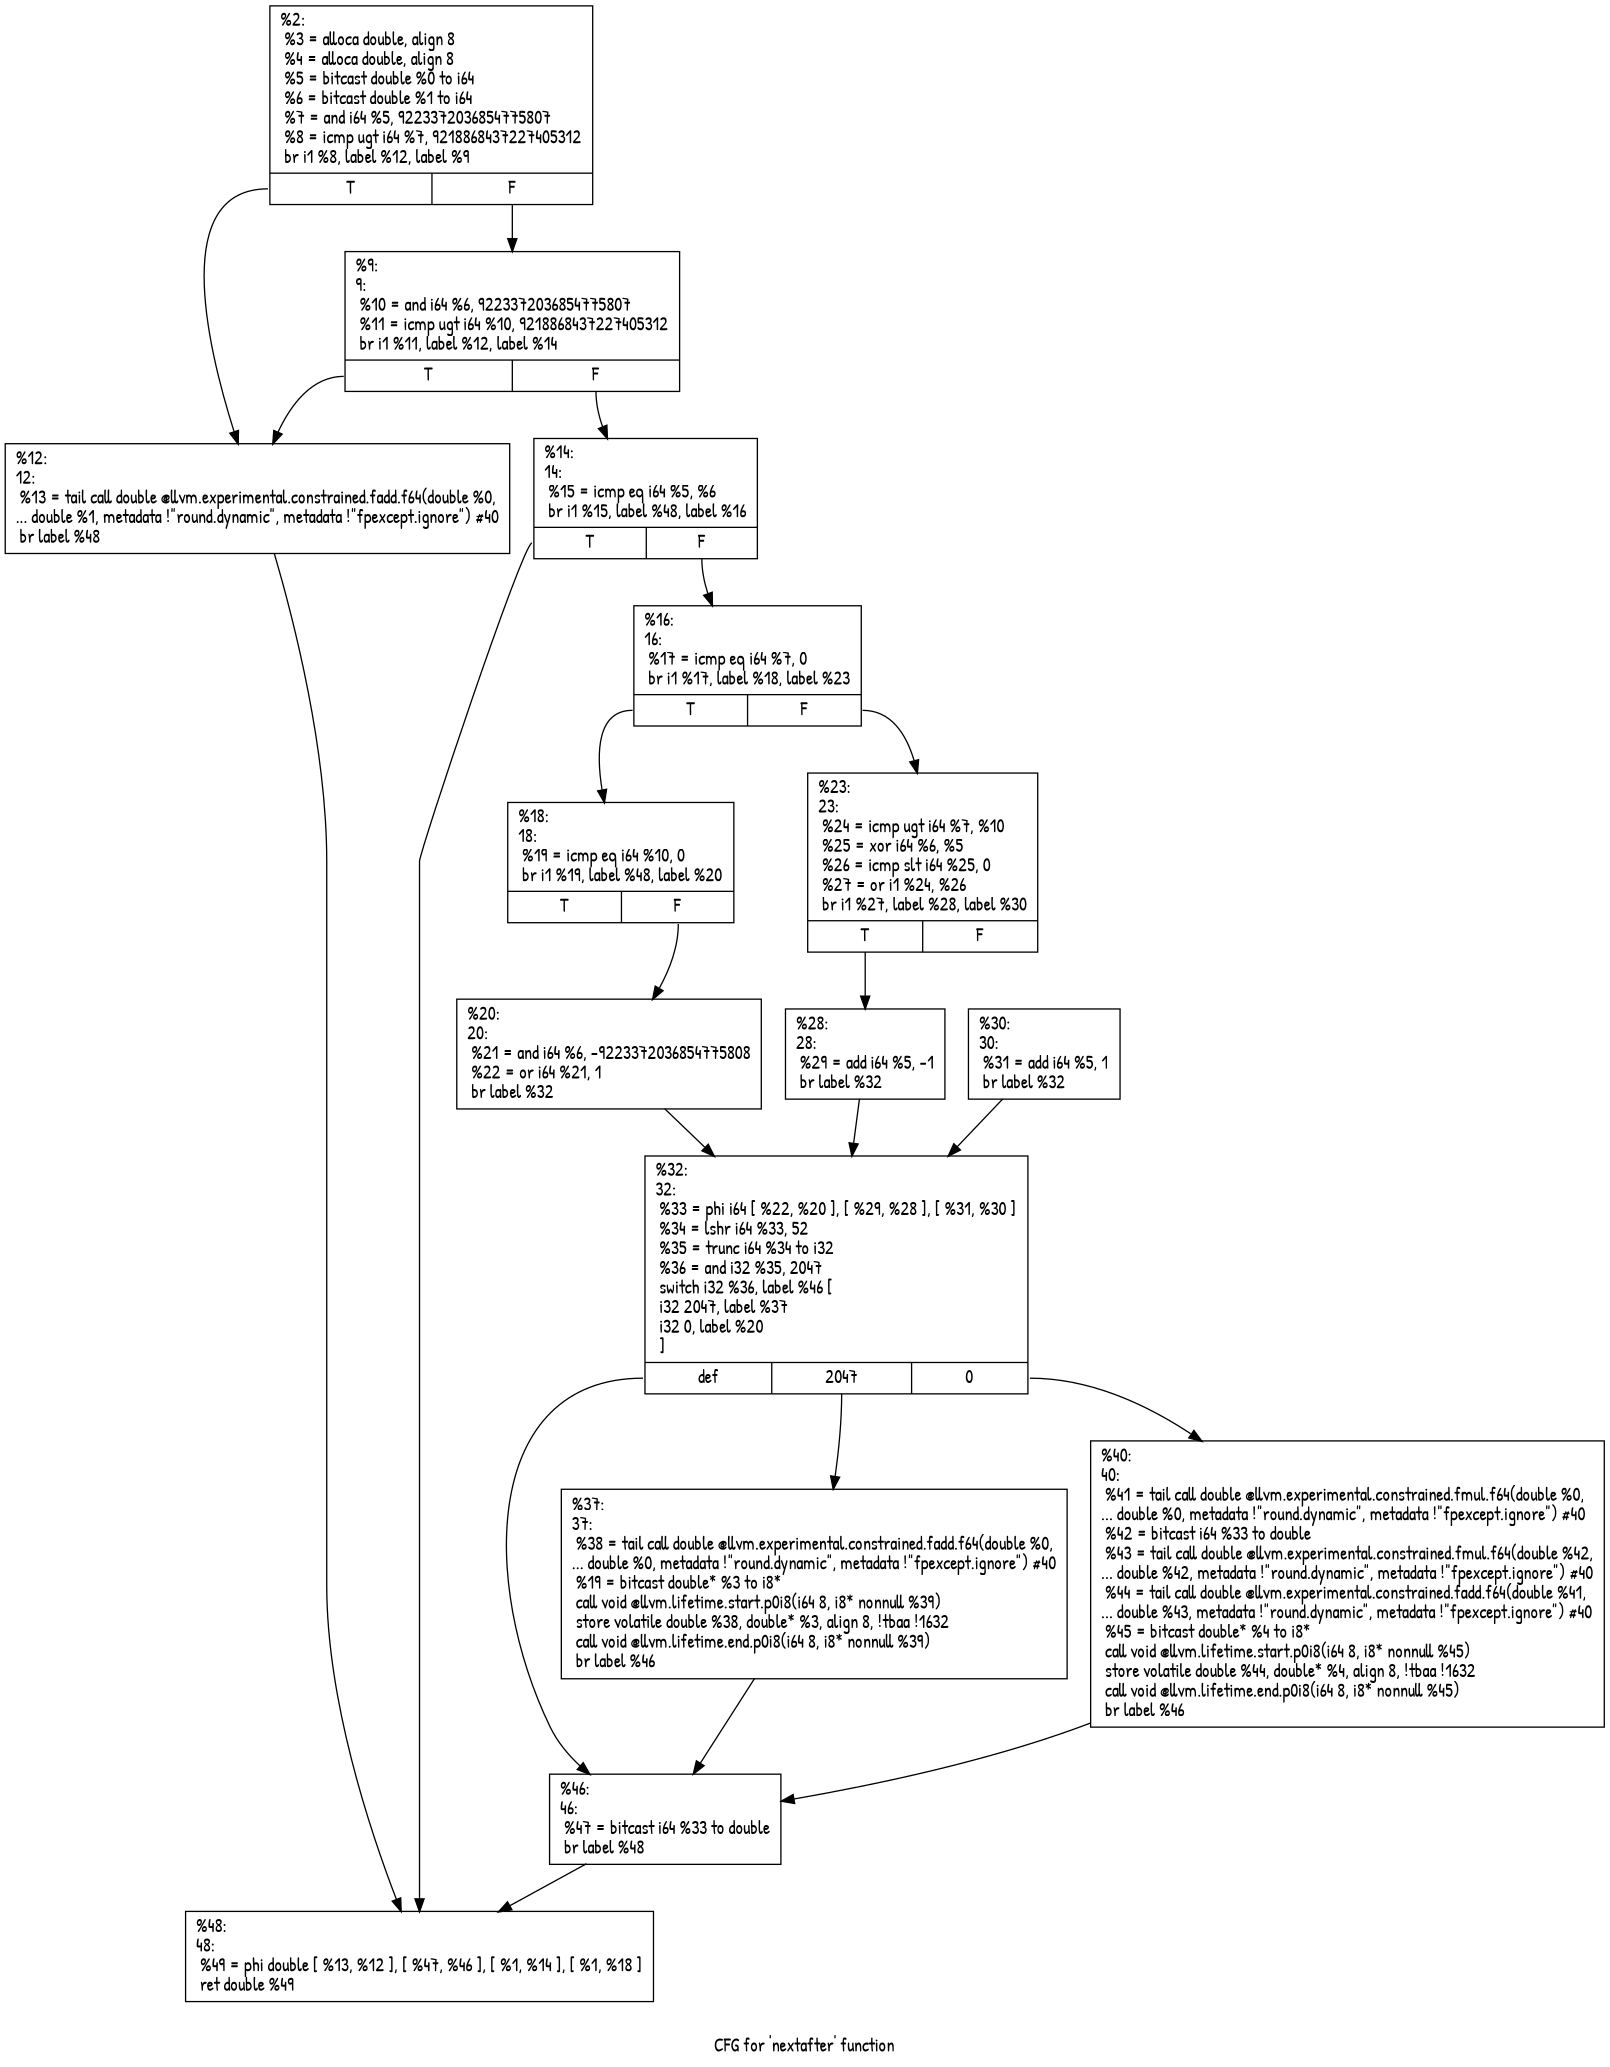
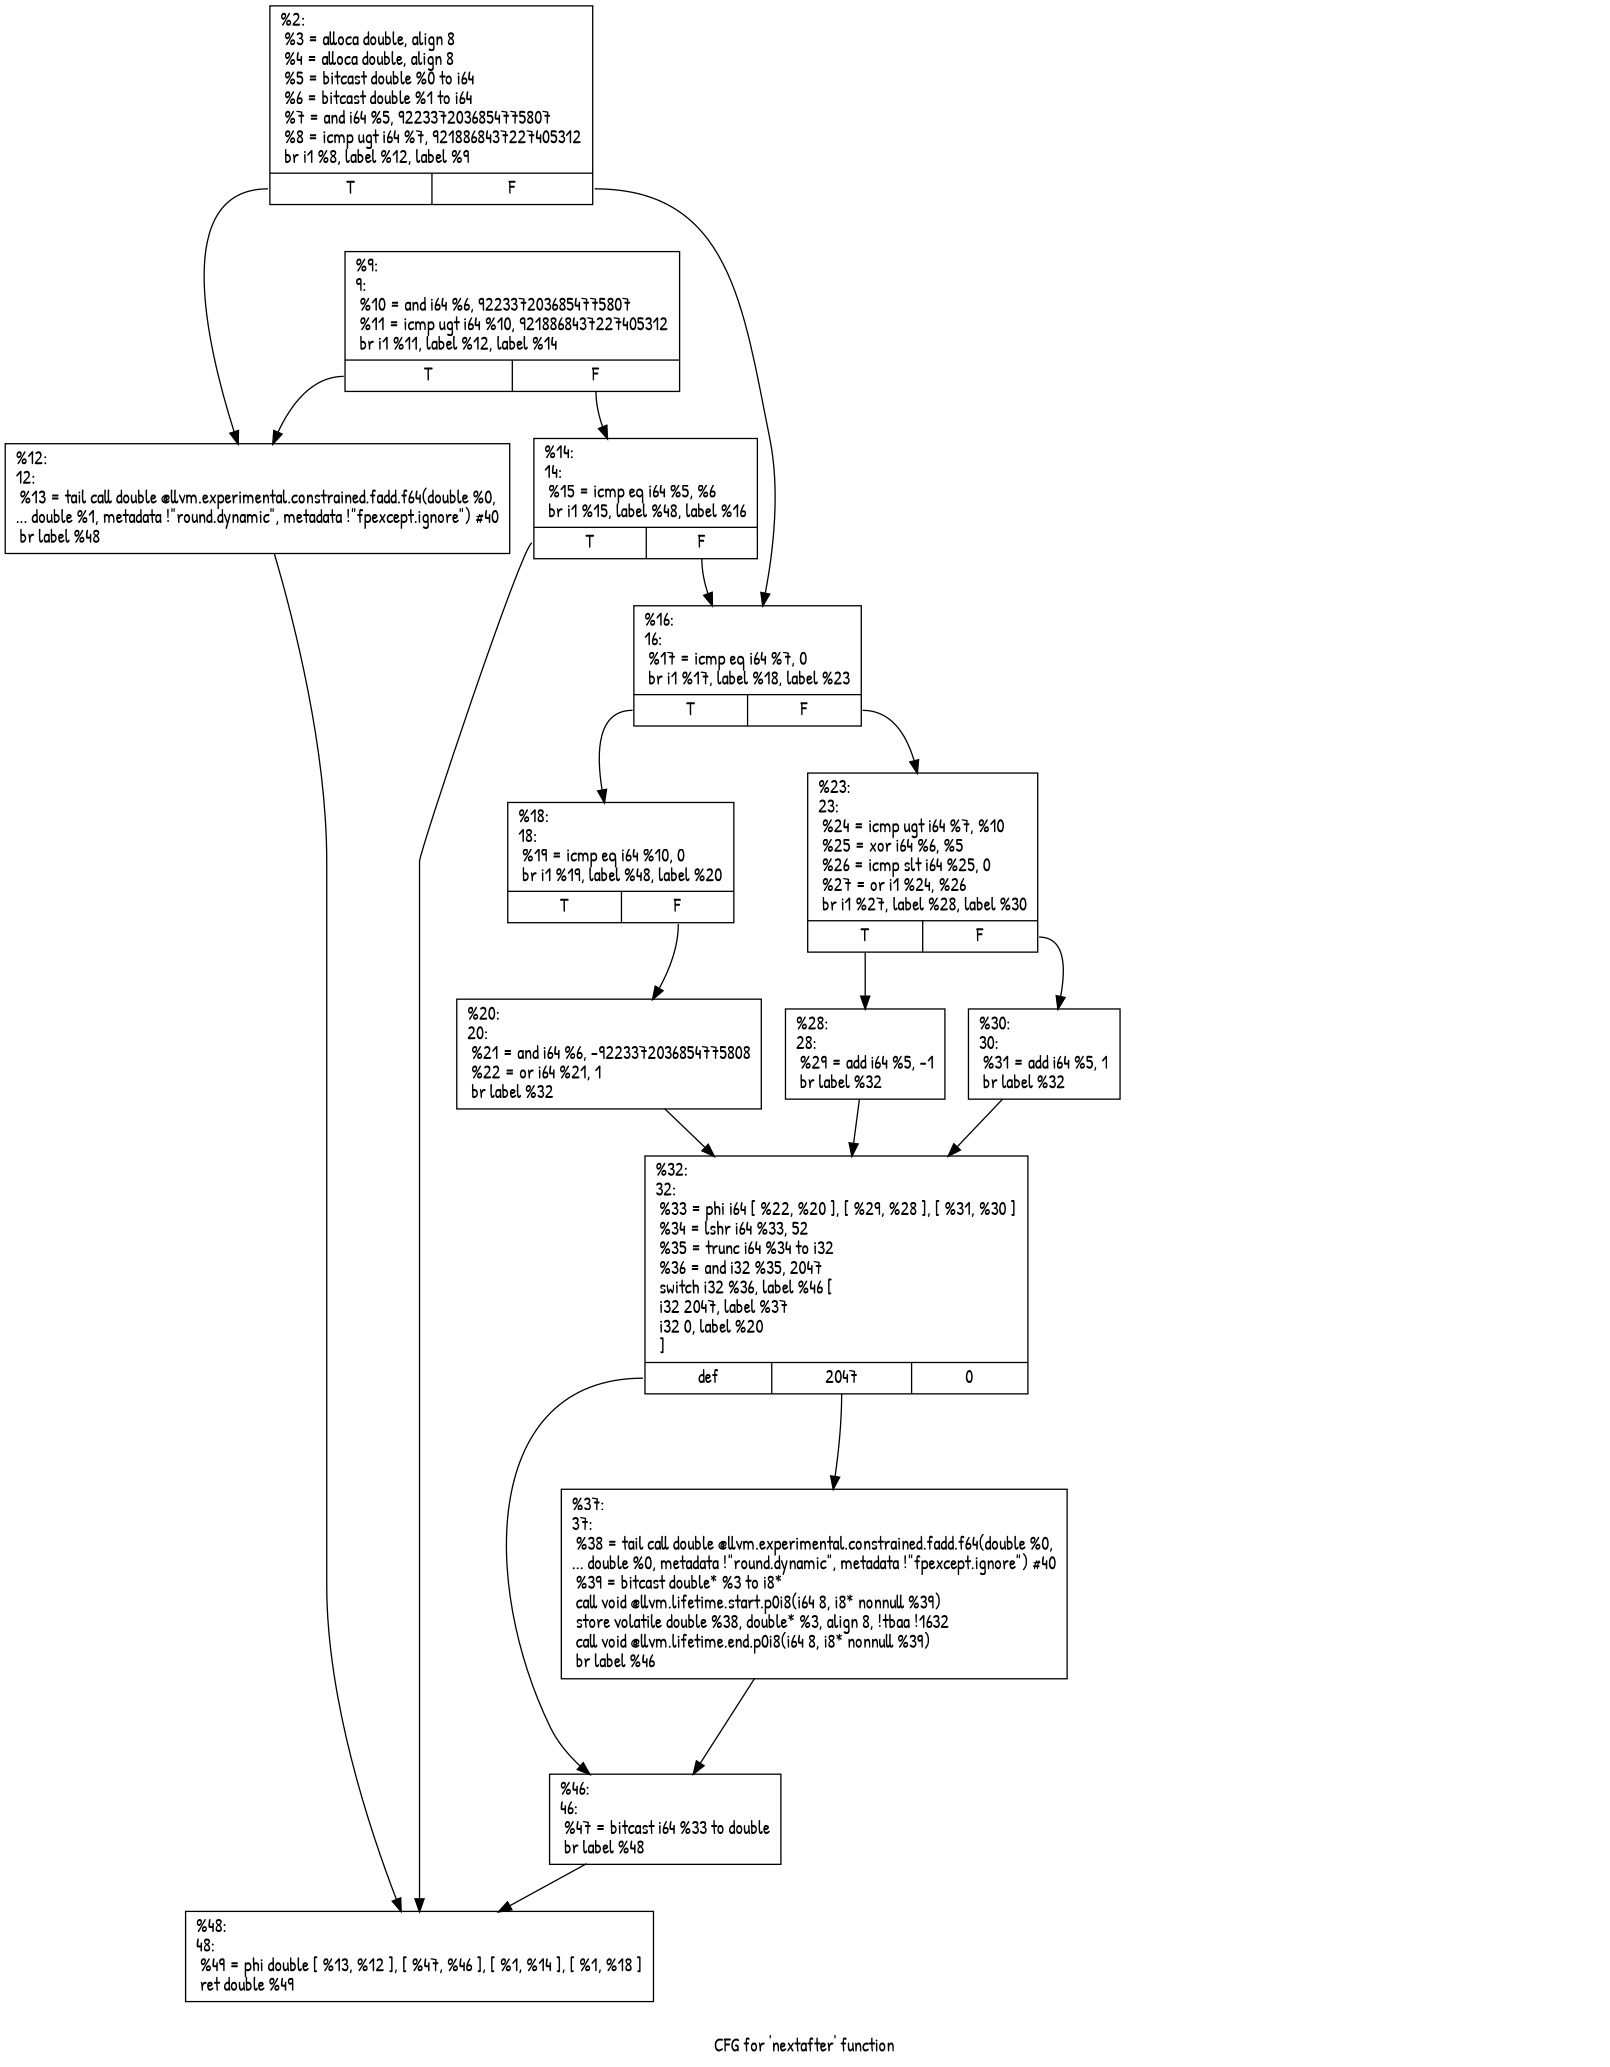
(512, 221) -> (751, 349)
none -> (1062, 960)
(677, 1583) -> (678, 1583)
(1347, 1584) -> none
